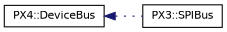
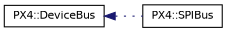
(183, 16) -> (183, 16)
